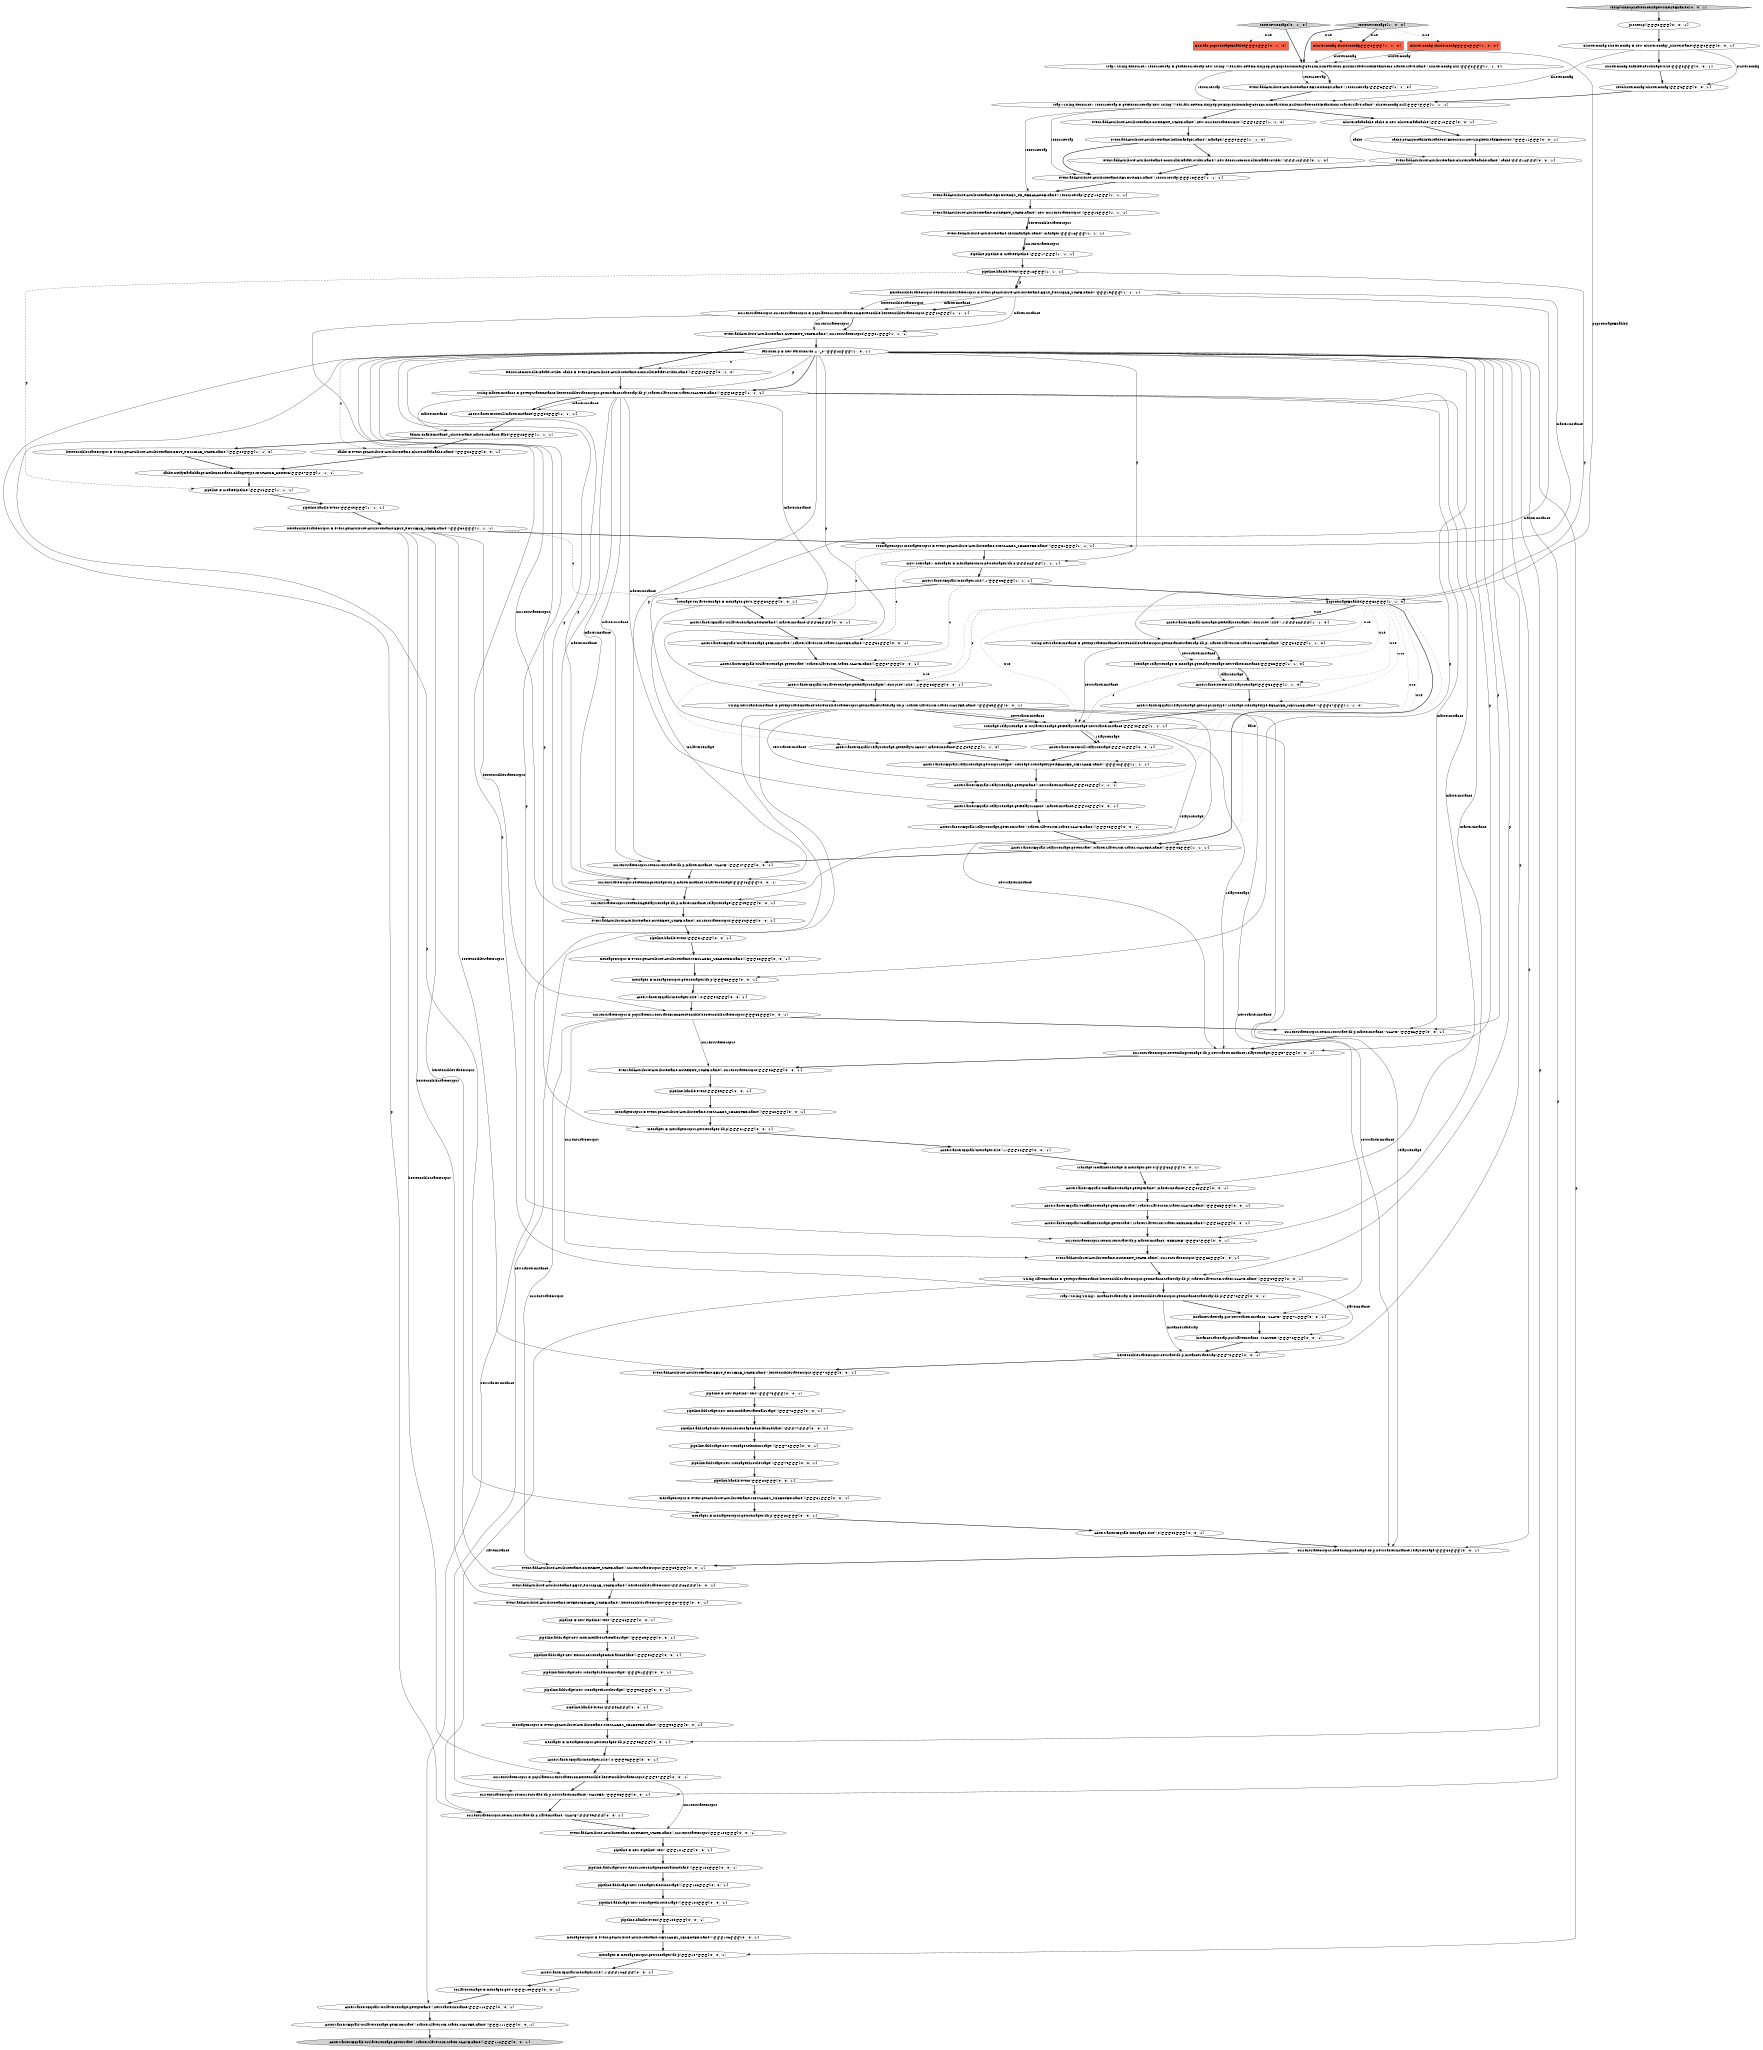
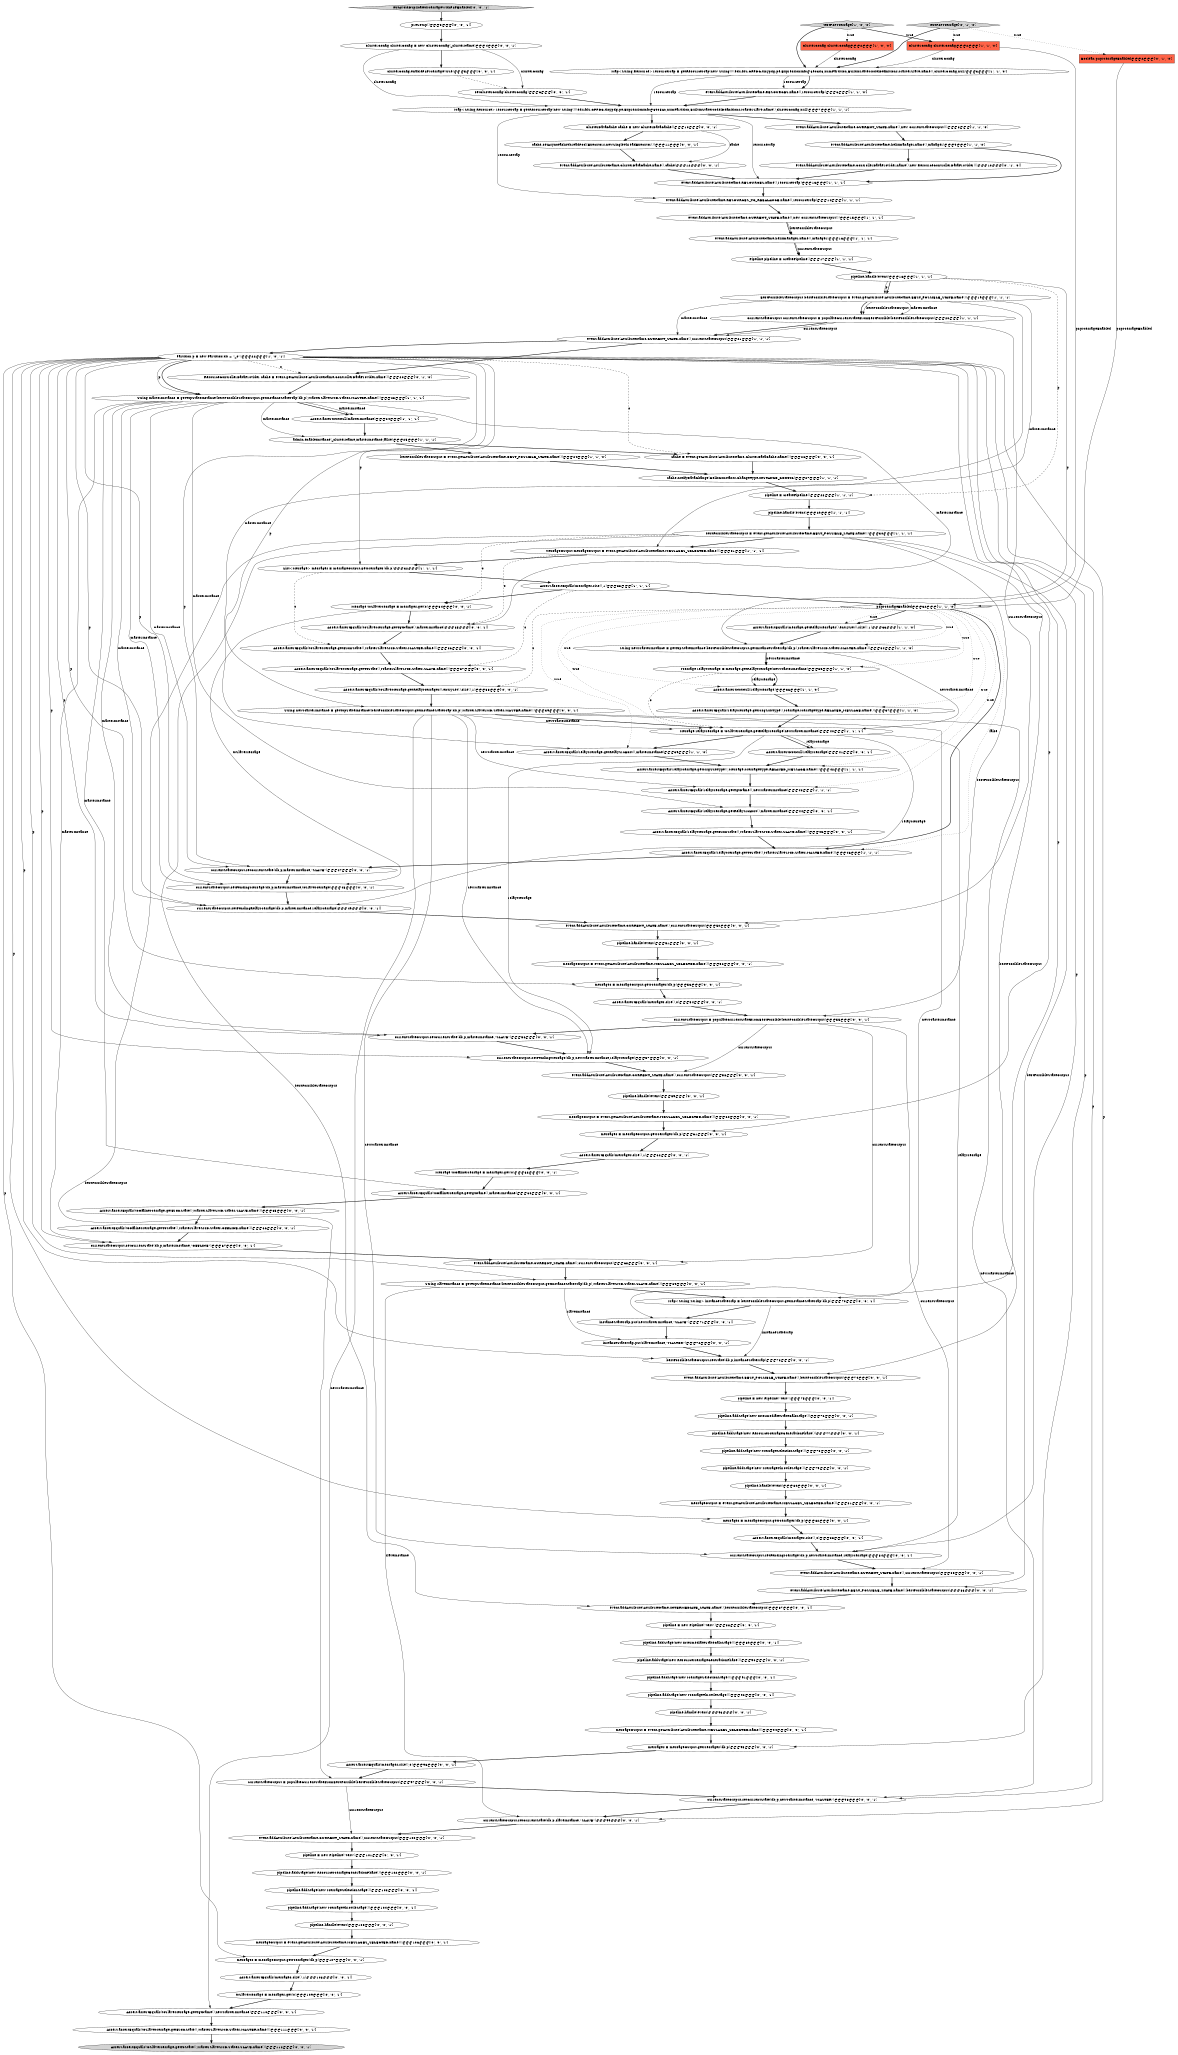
(1661, 76) -> (481, 82)
none -> (1110, 377)
(754, 1481) -> (786, 1486)
